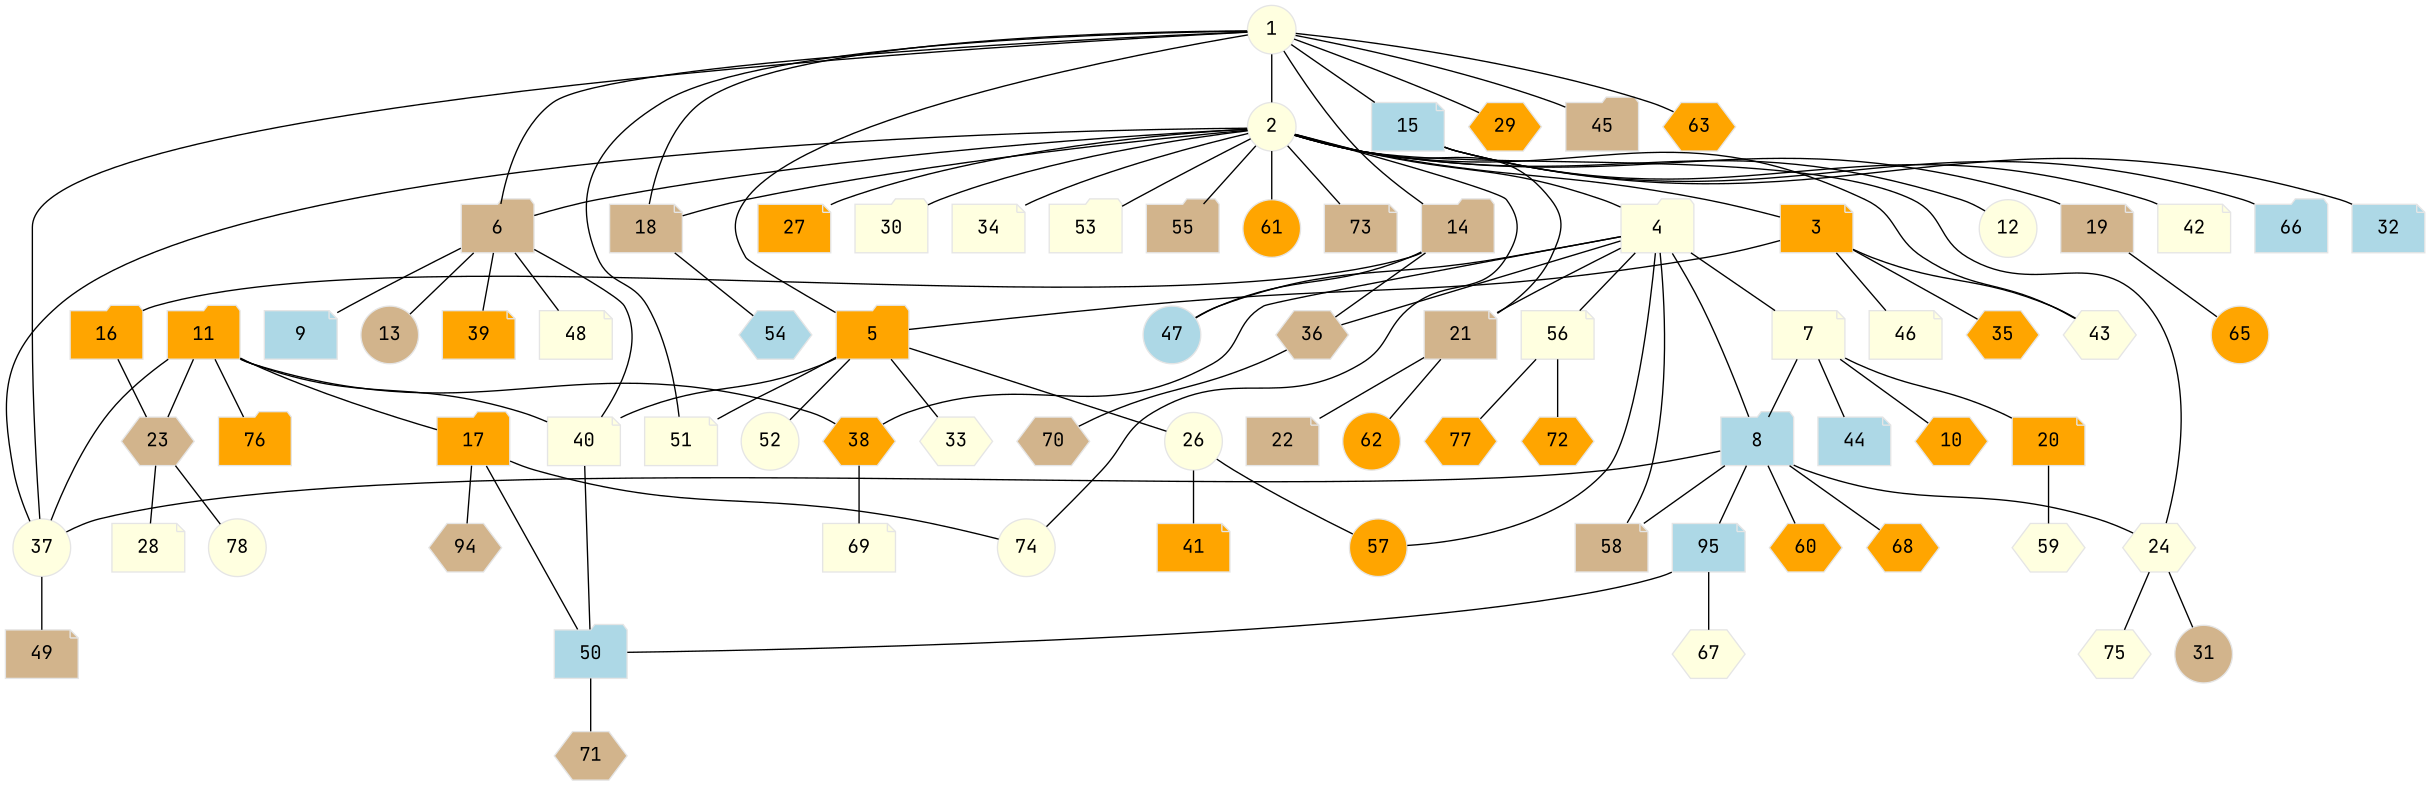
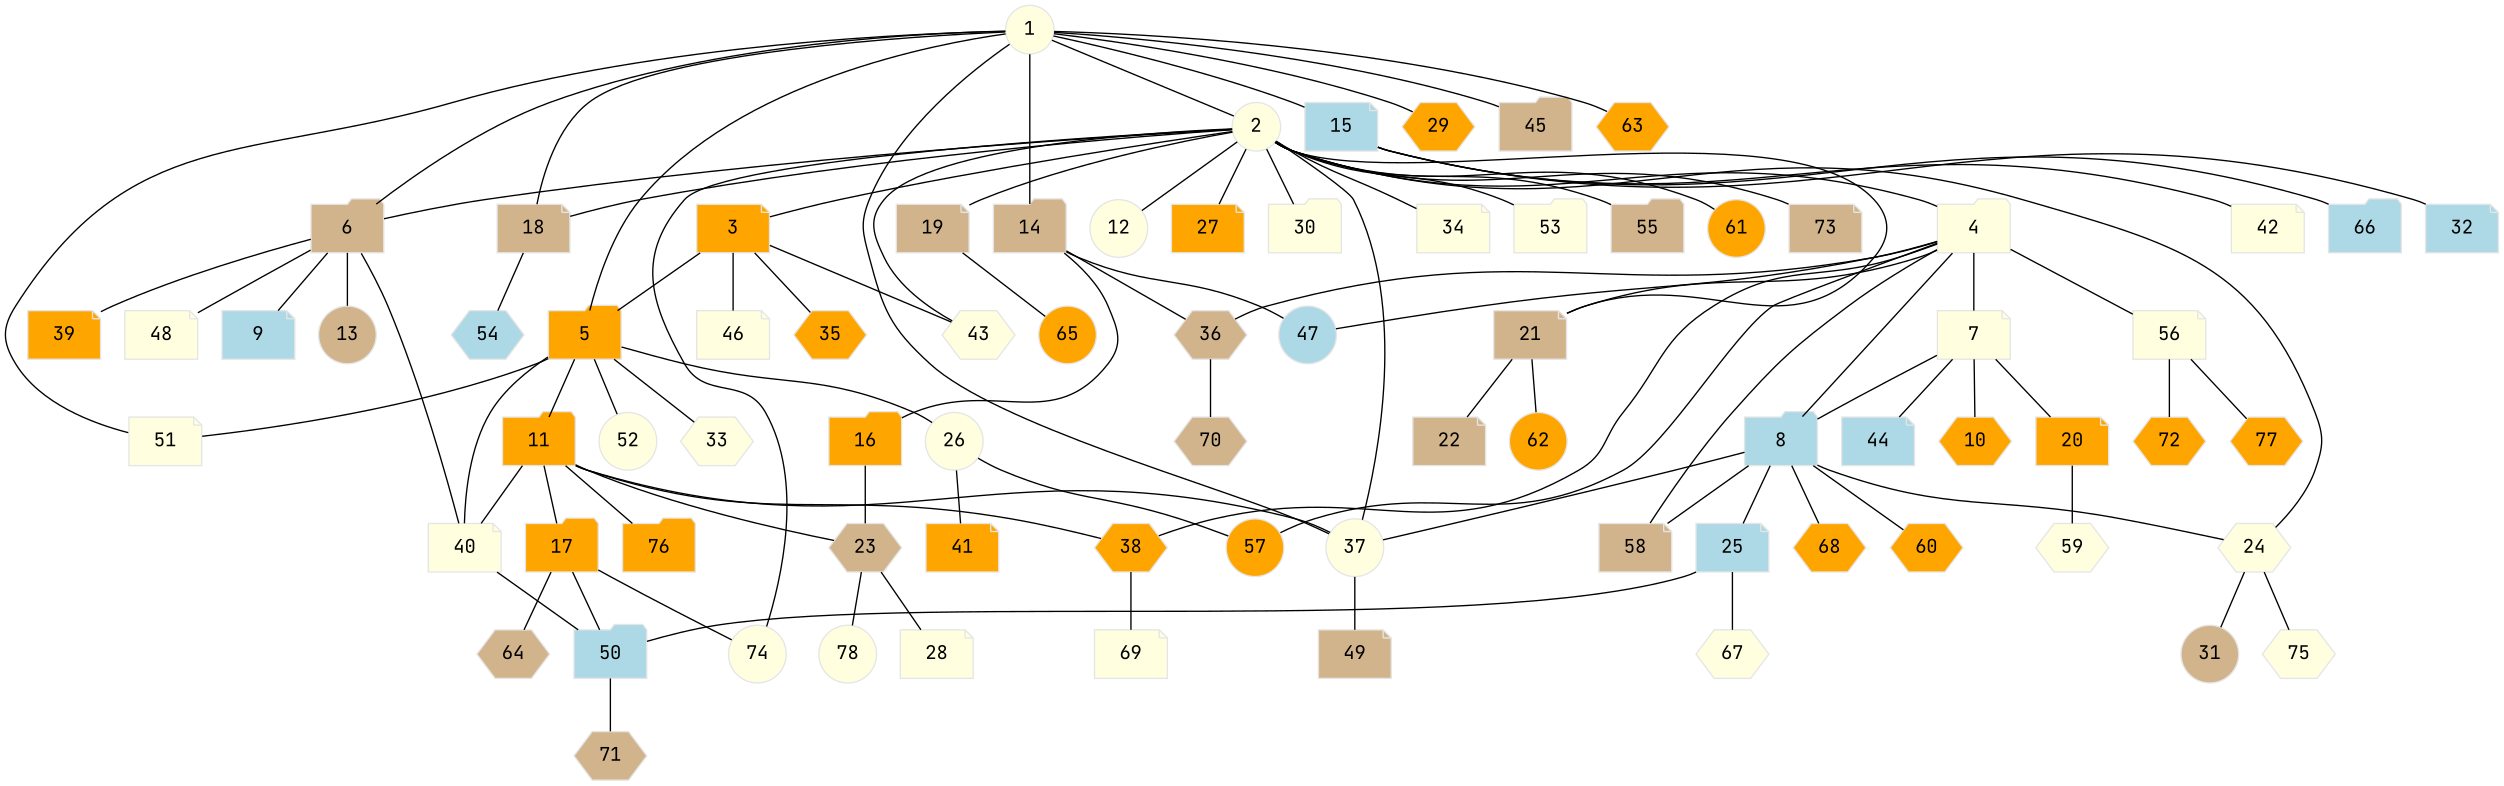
none -> (562, 388)
(465, 548) -> (513, 654)
(1709, 548) -> (1732, 548)
